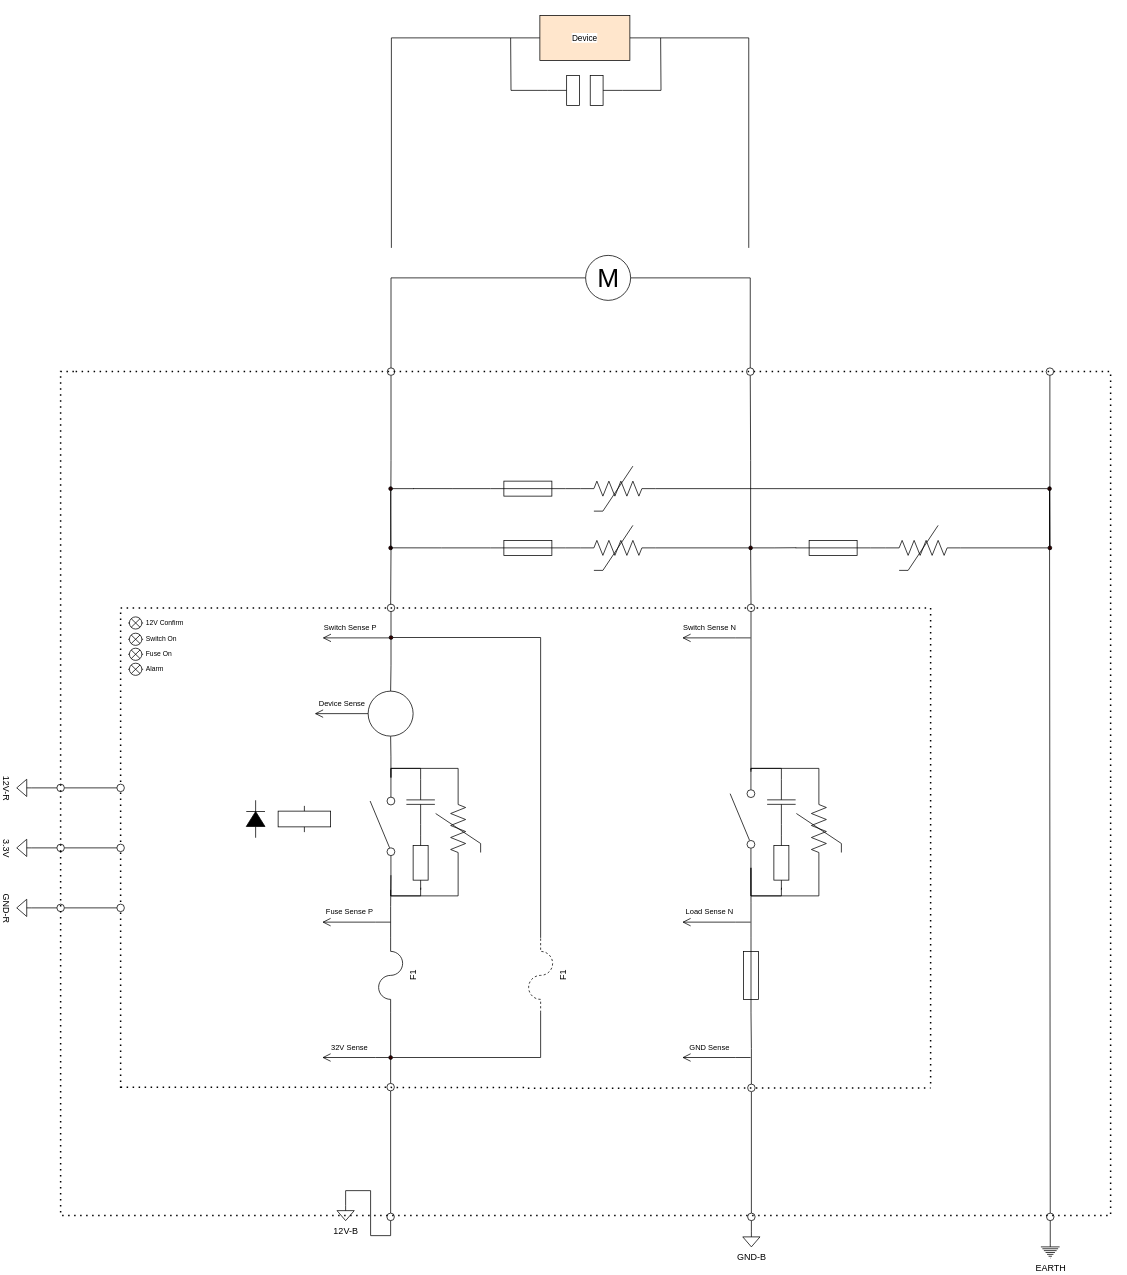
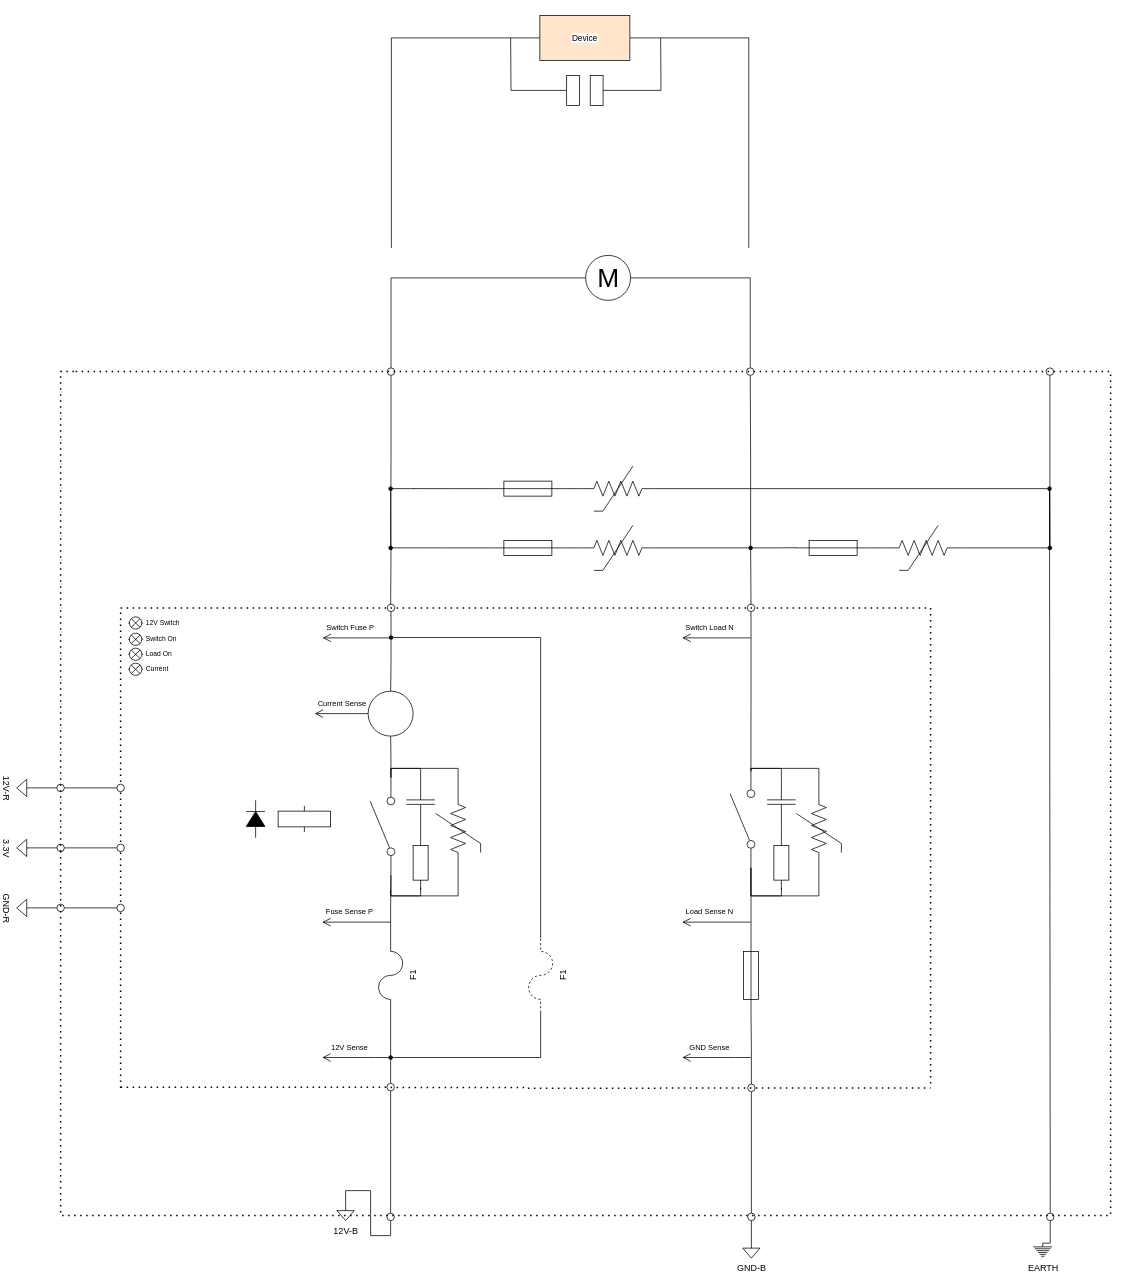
(165, 623) -> (163, 623)
(350, 627) -> (350, 627)
(710, 627) -> (710, 627)
(158, 654) -> (158, 654)
(154, 669) -> (159, 669)
(342, 703) -> (342, 703)
(350, 1047) -> (350, 1047)
(751, 1239) -> (751, 1251)
(1050, 1251) -> (1043, 1251)
